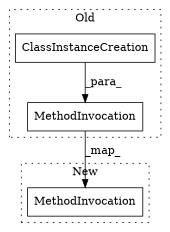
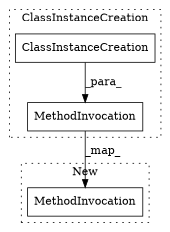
(85, 19) -> (85, 19)
